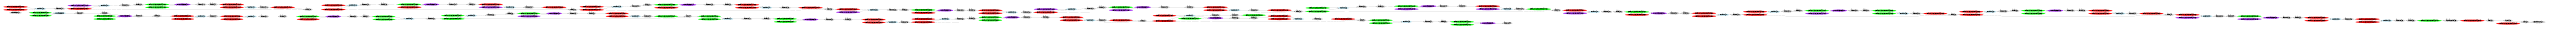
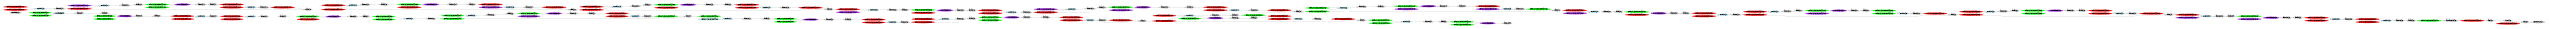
(710, 19) -> (710, 19)
